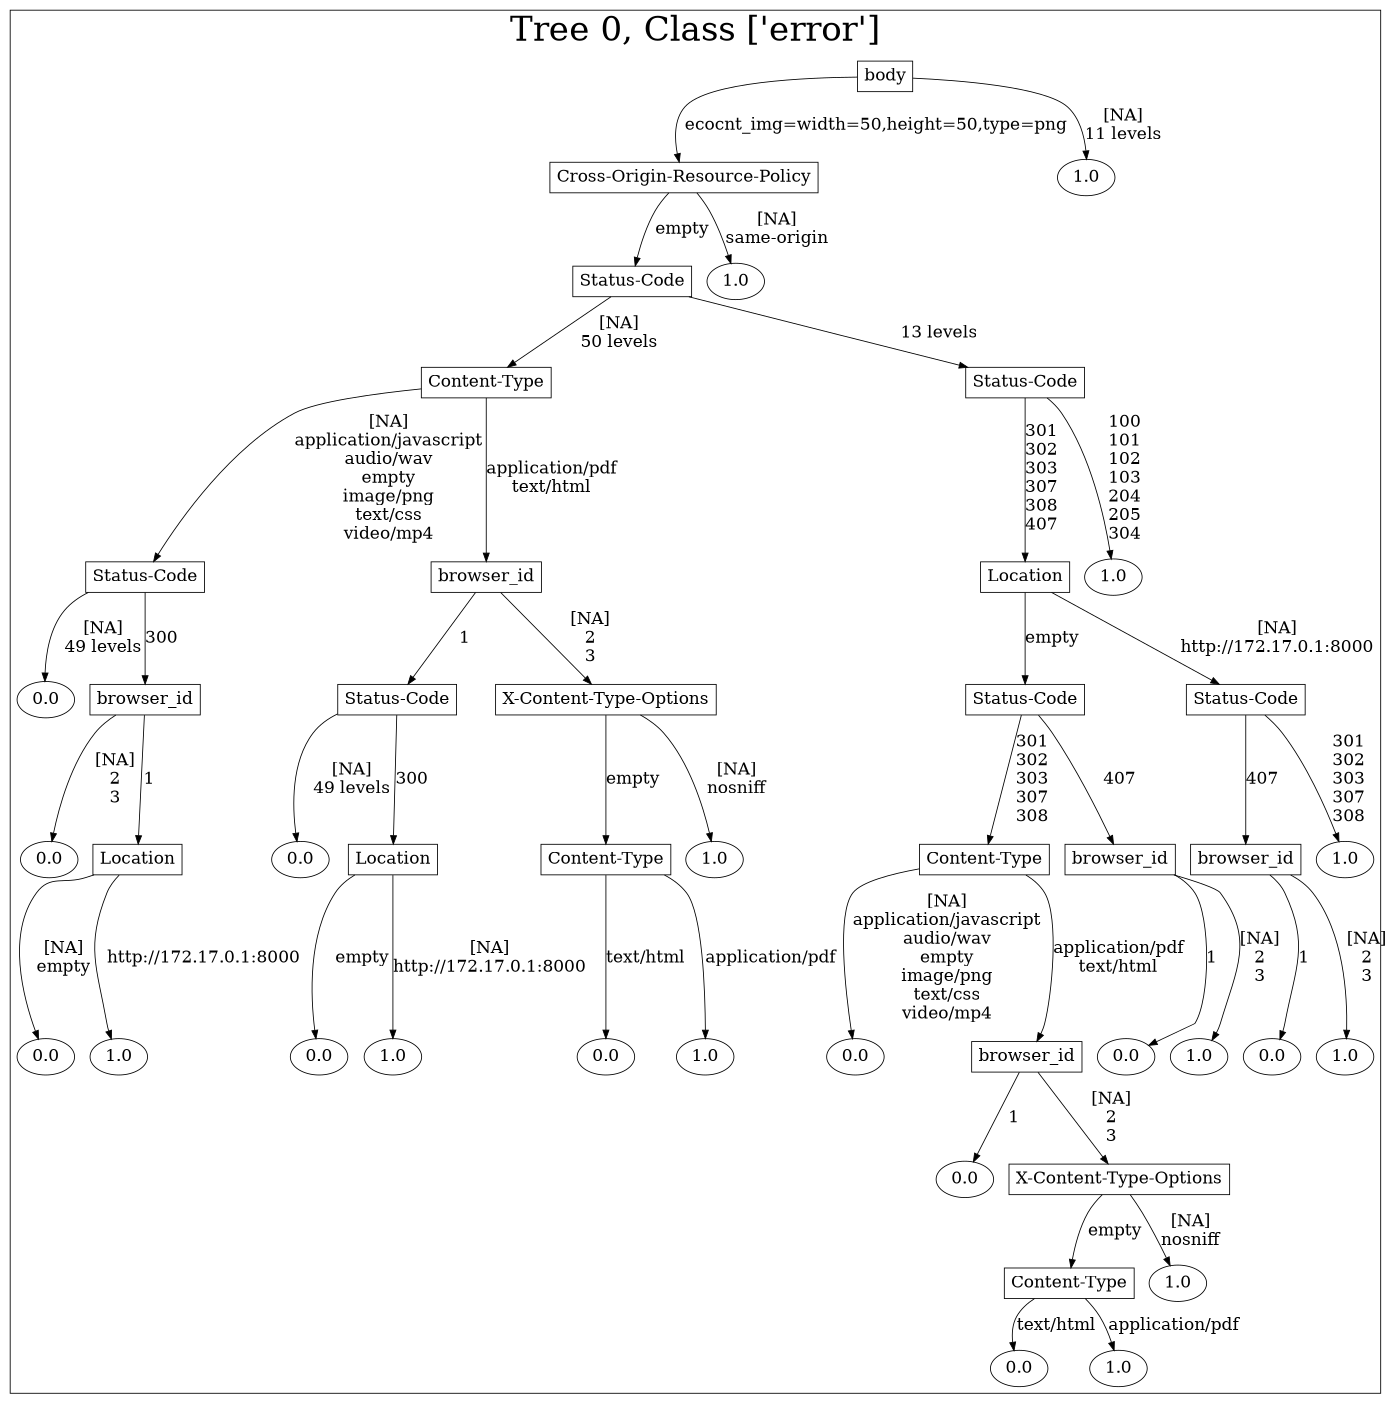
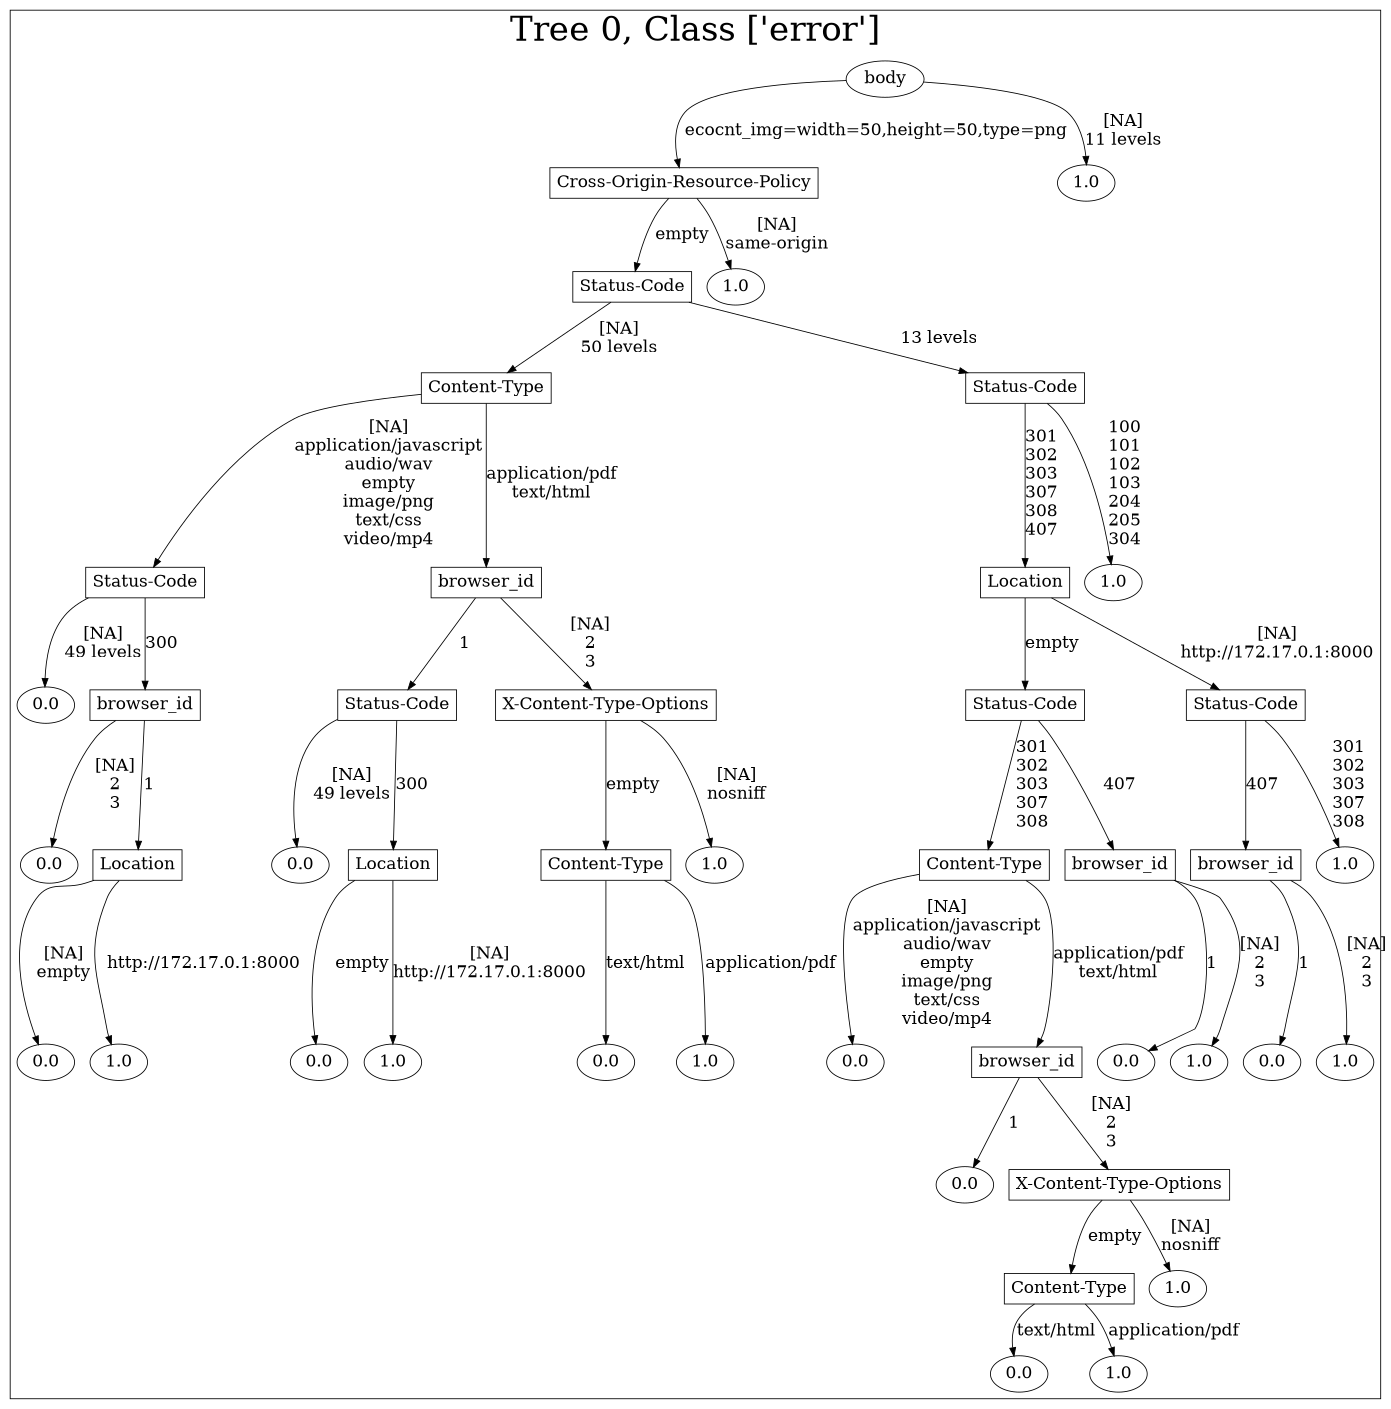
(885, 76) -> (885, 79)
